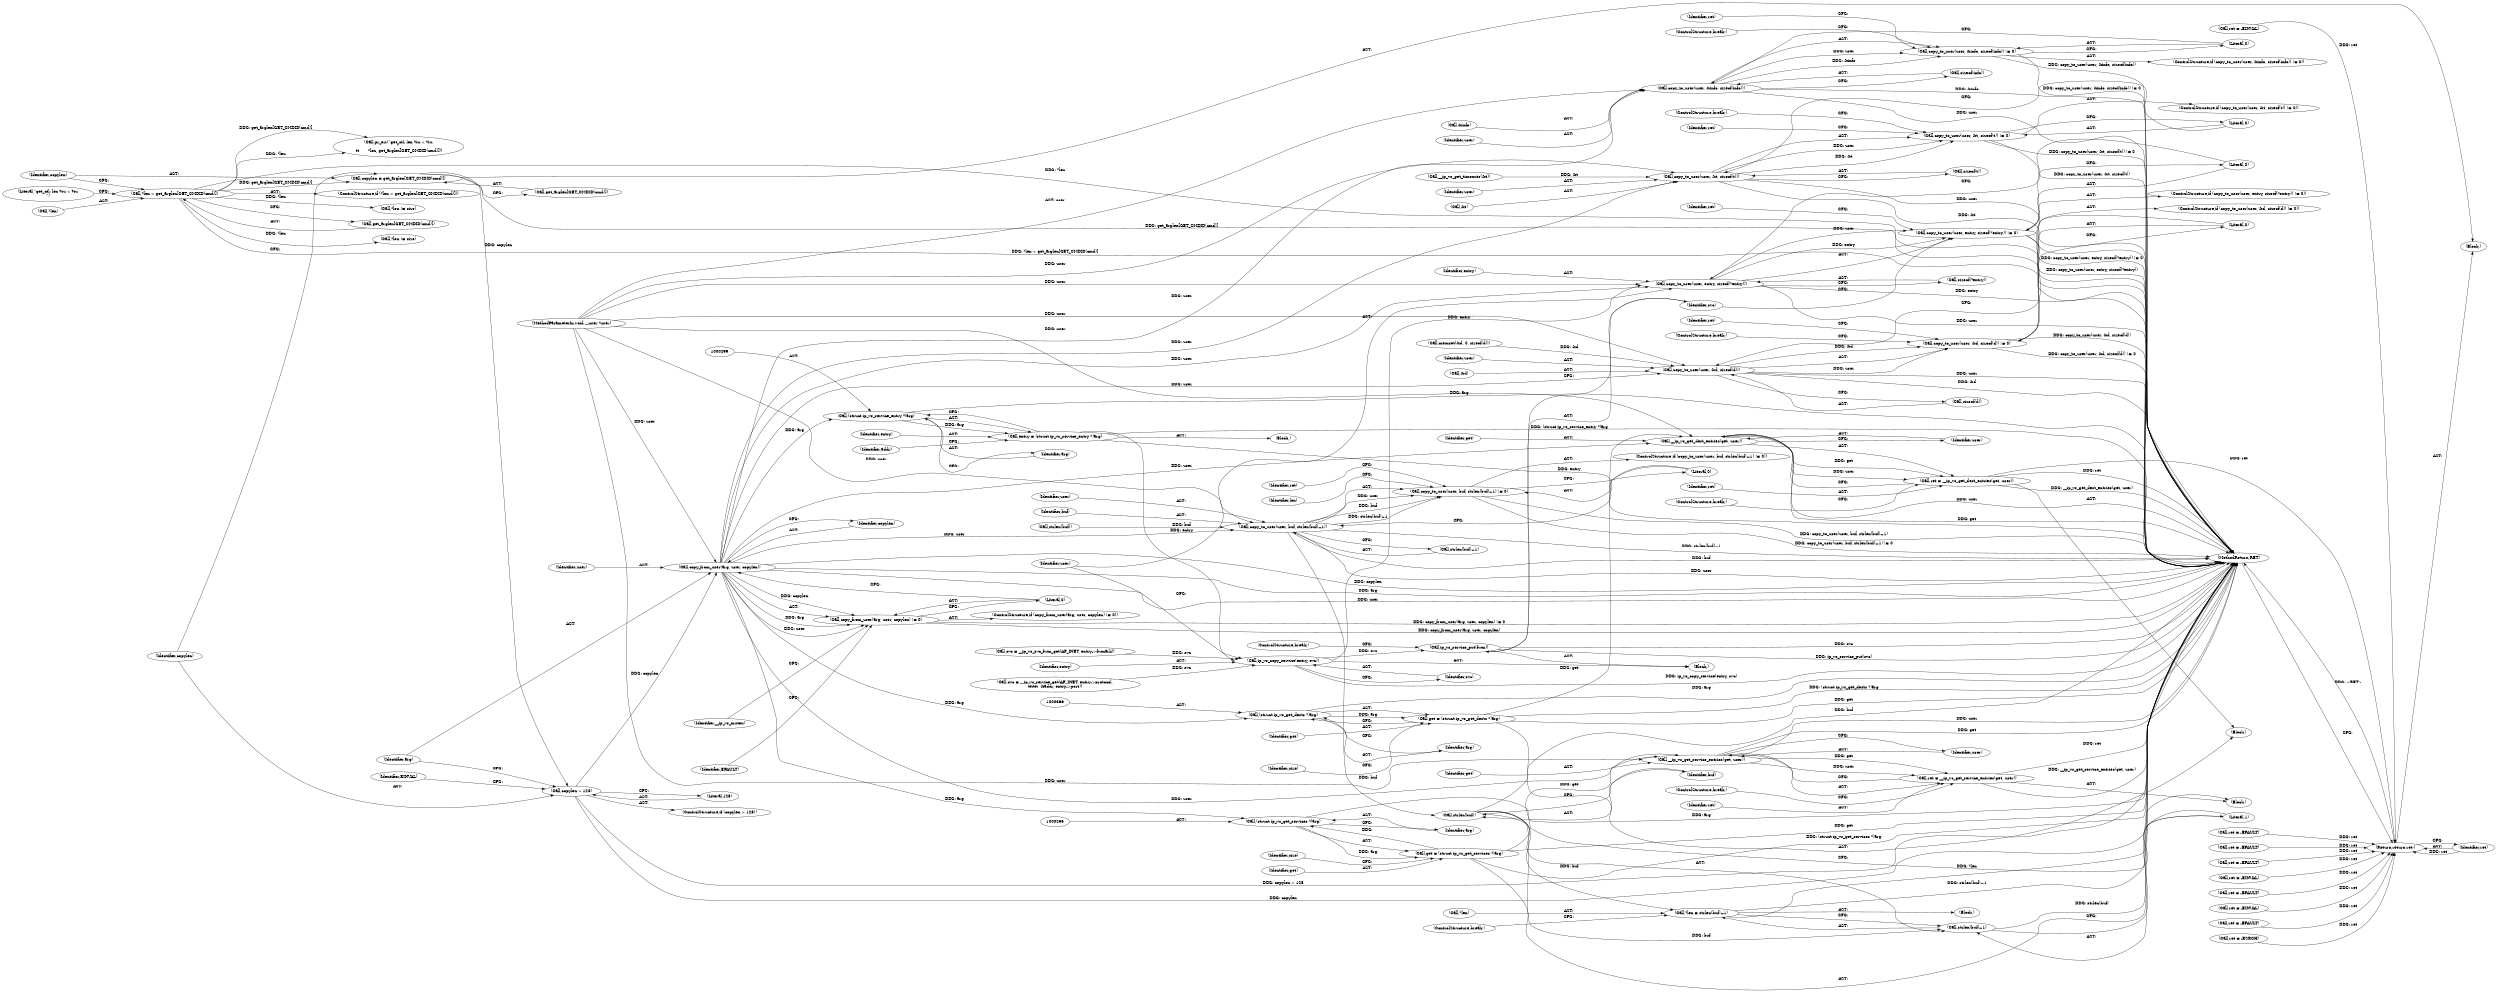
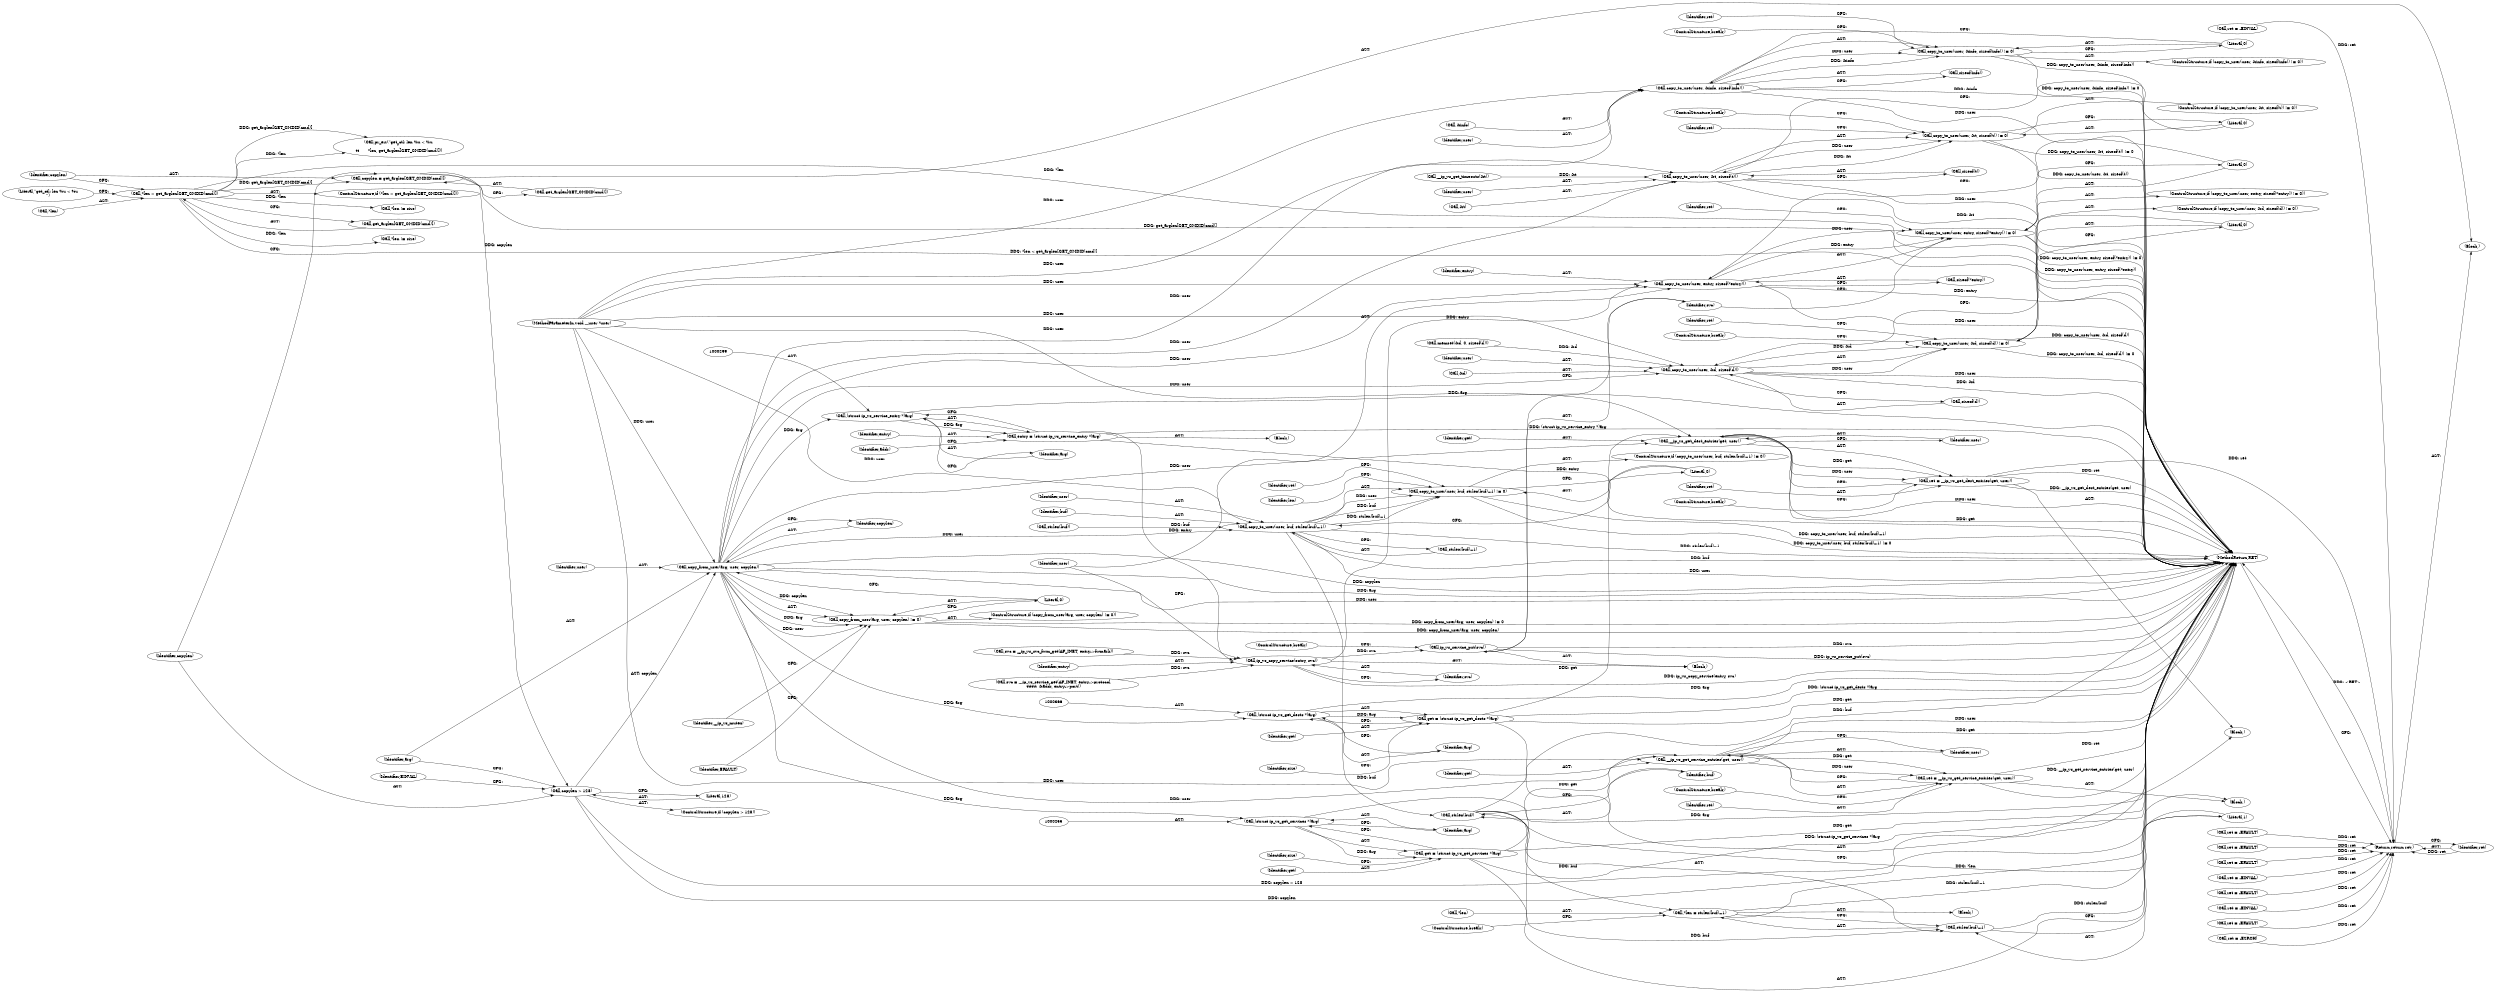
(1055, 200) -> (1054, 200)
(1459, 648) -> (1458, 648)
(645, 674) -> (644, 674)
(1368, 830) -> (1367, 830)
